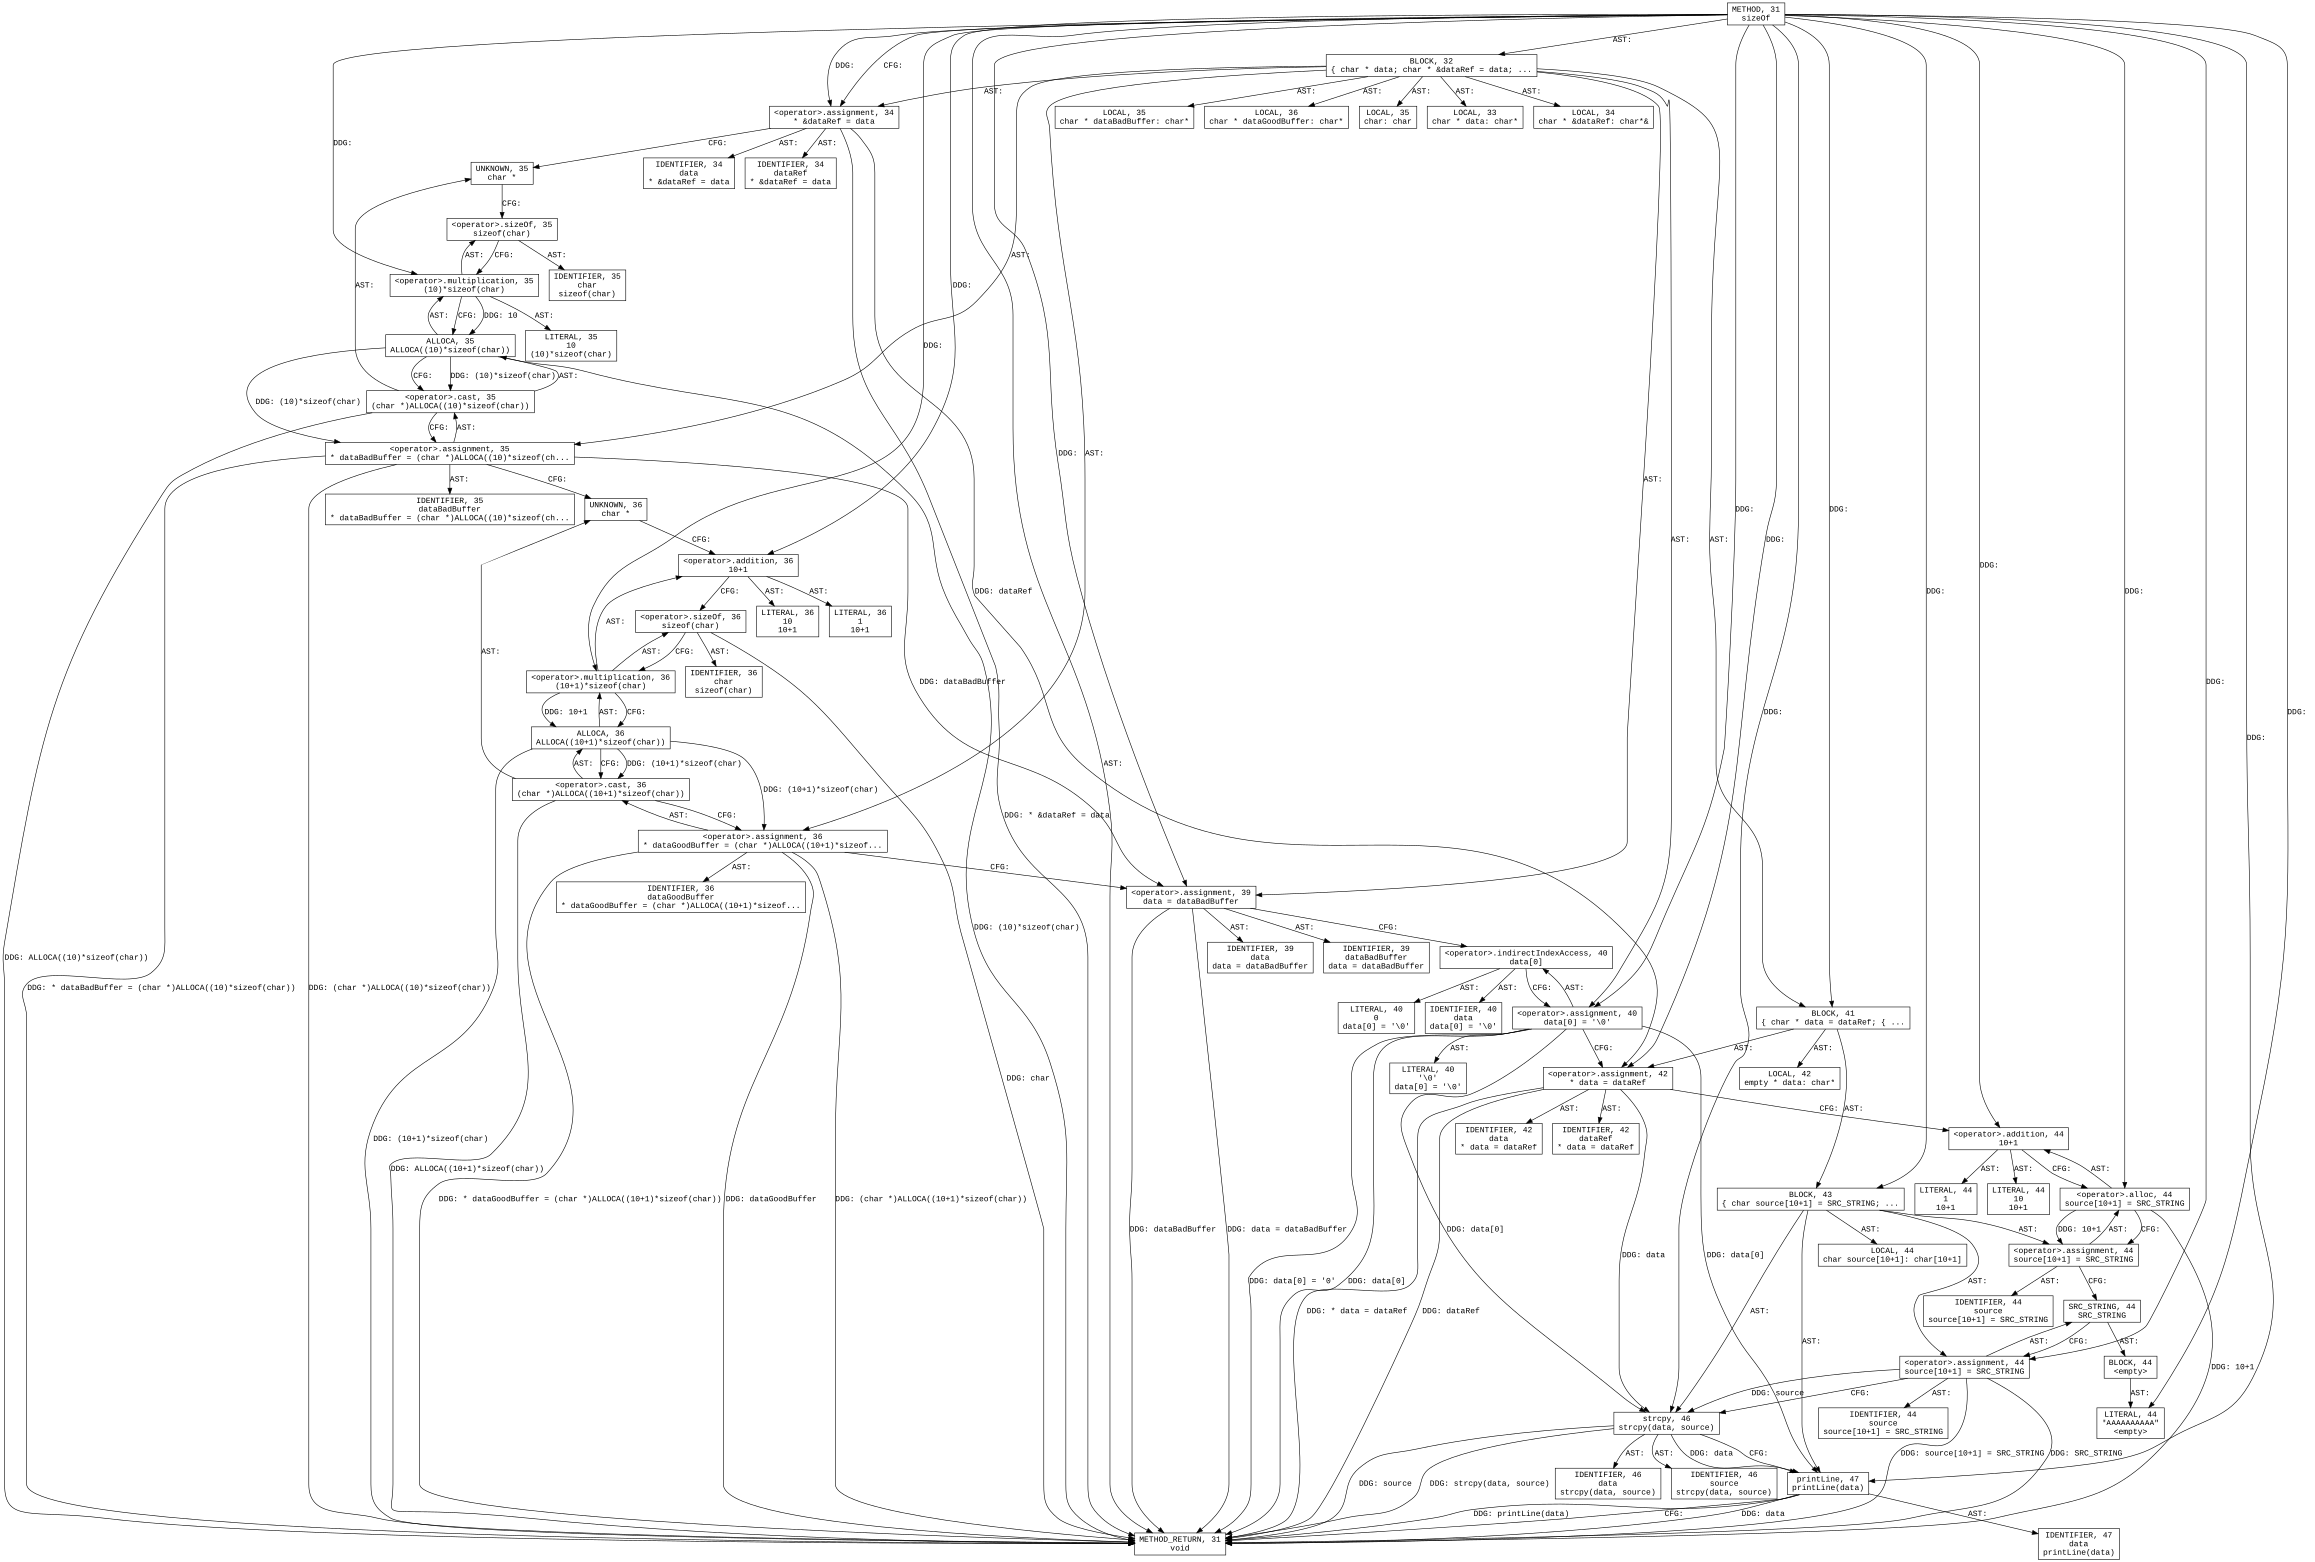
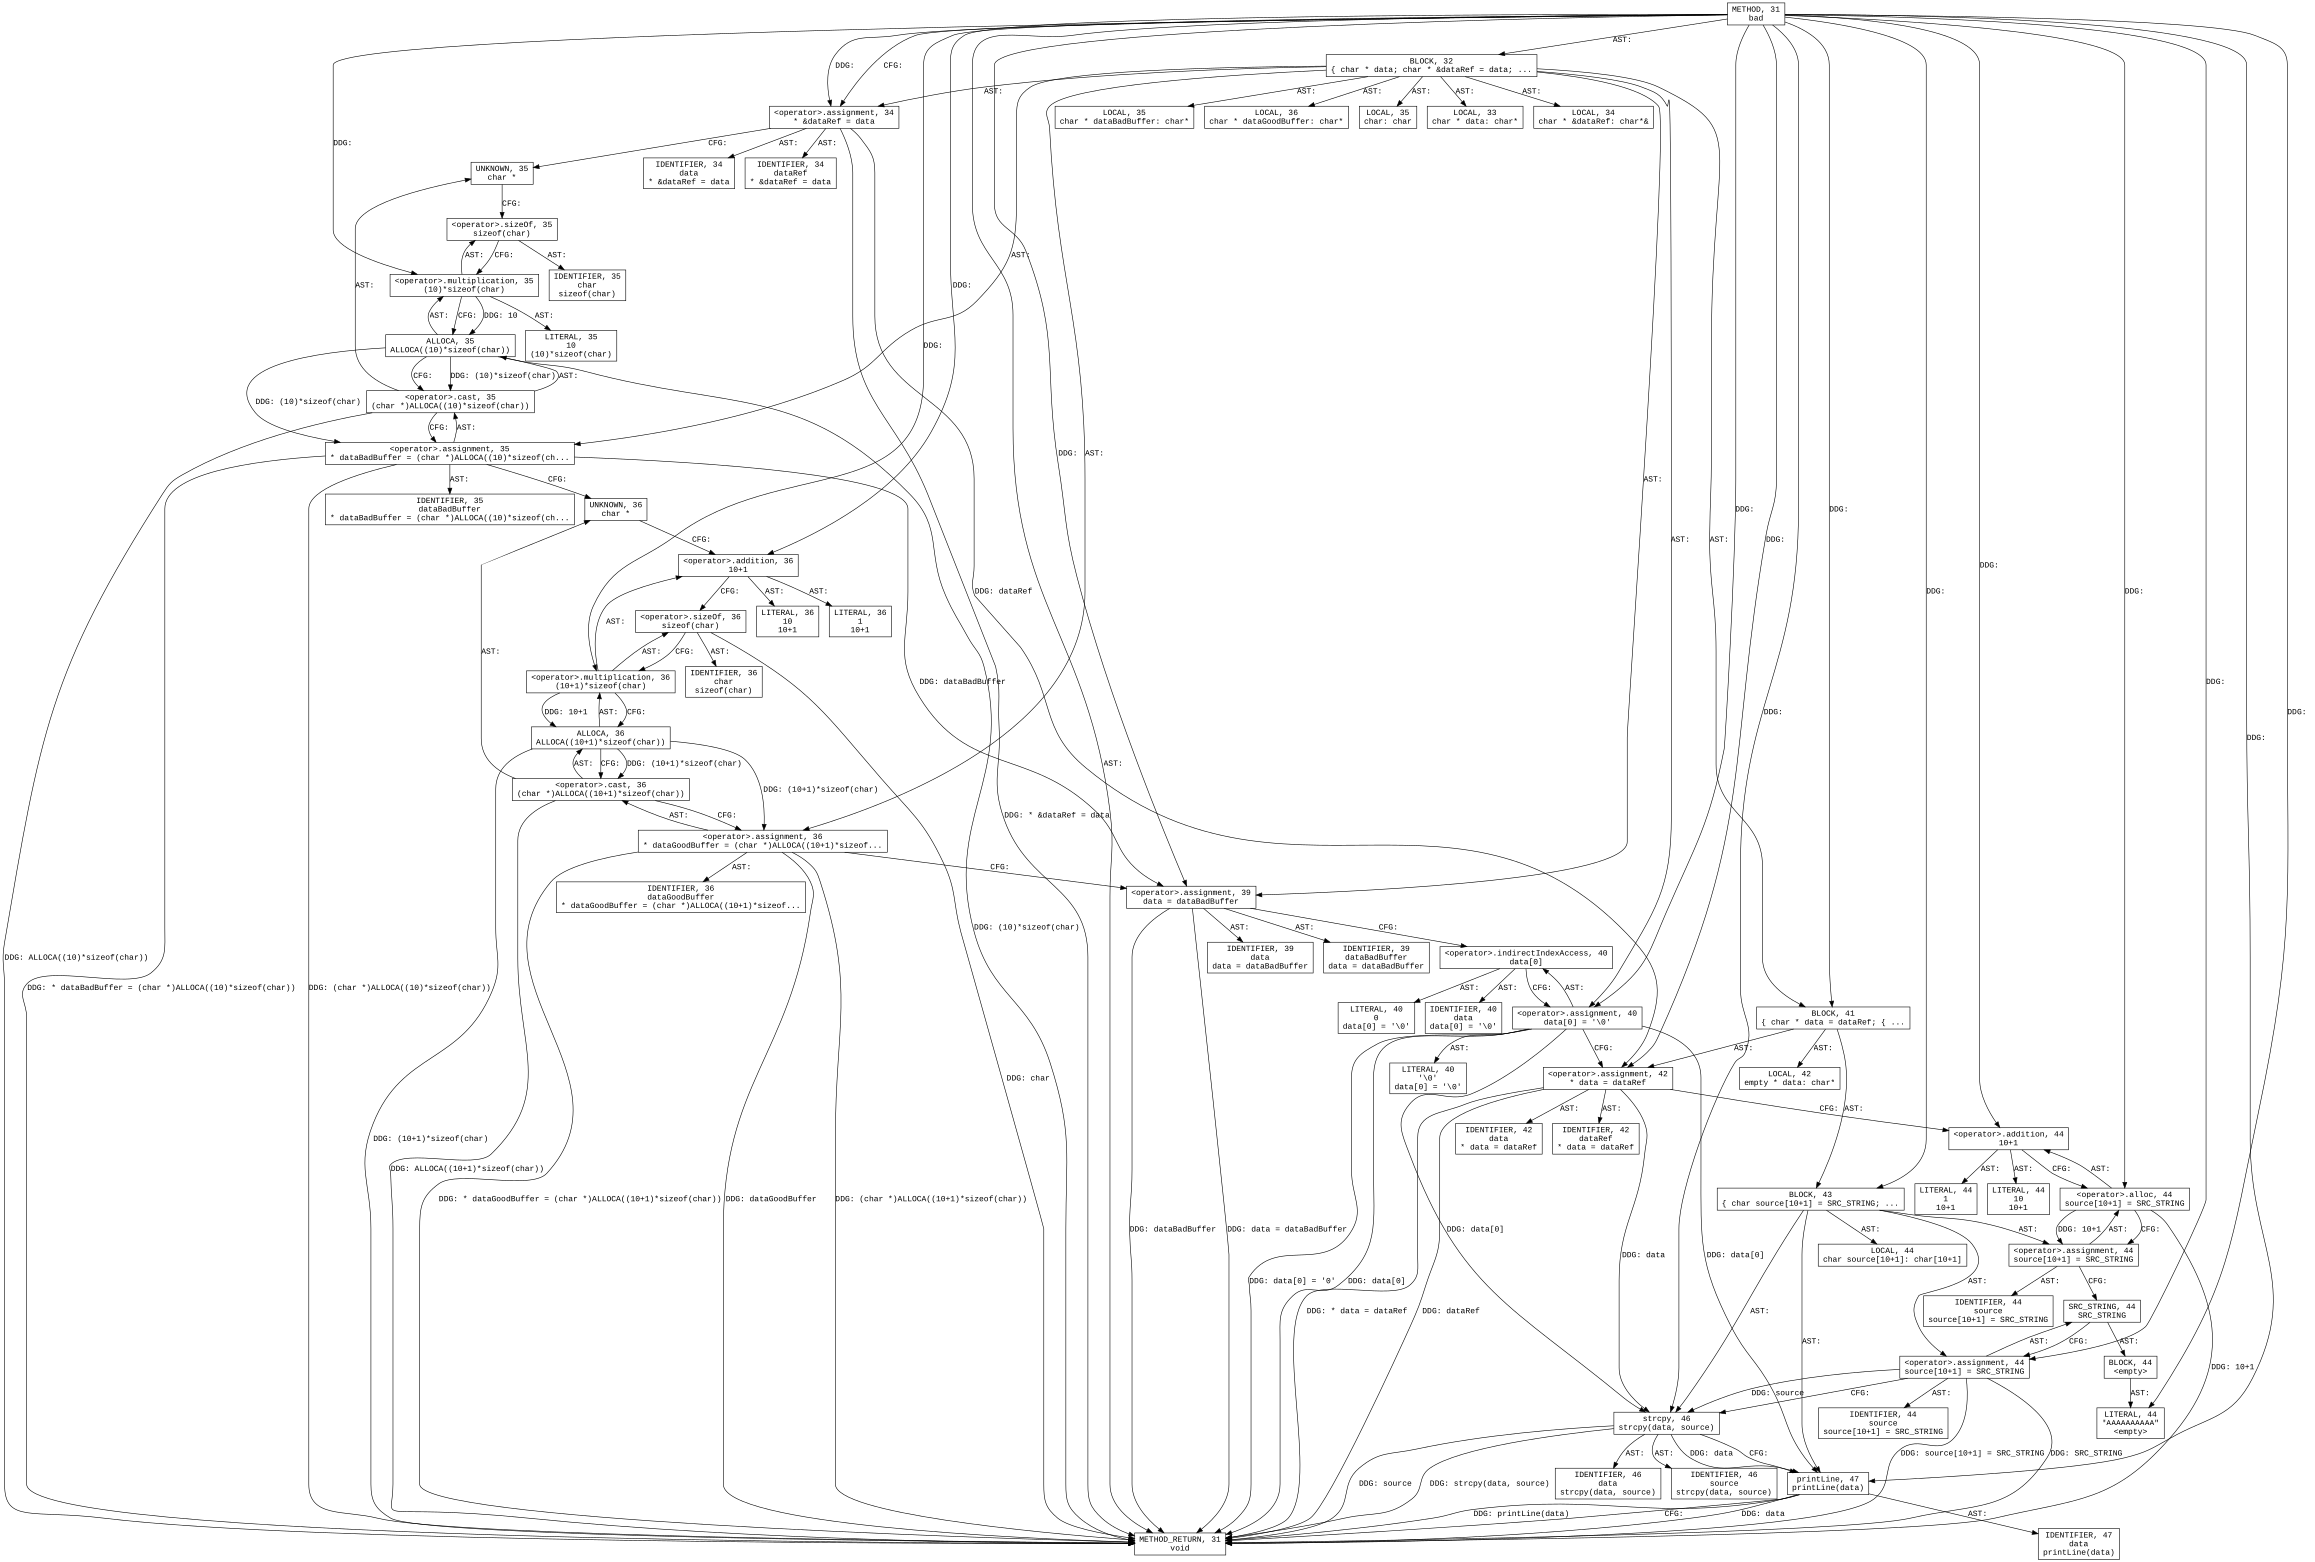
(1756, 18) -> (1756, 18)
